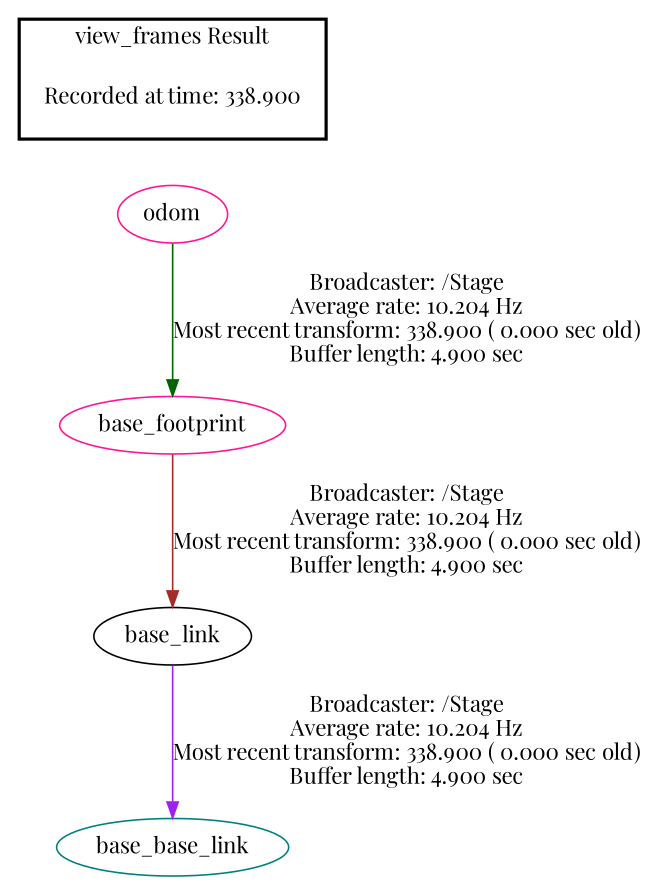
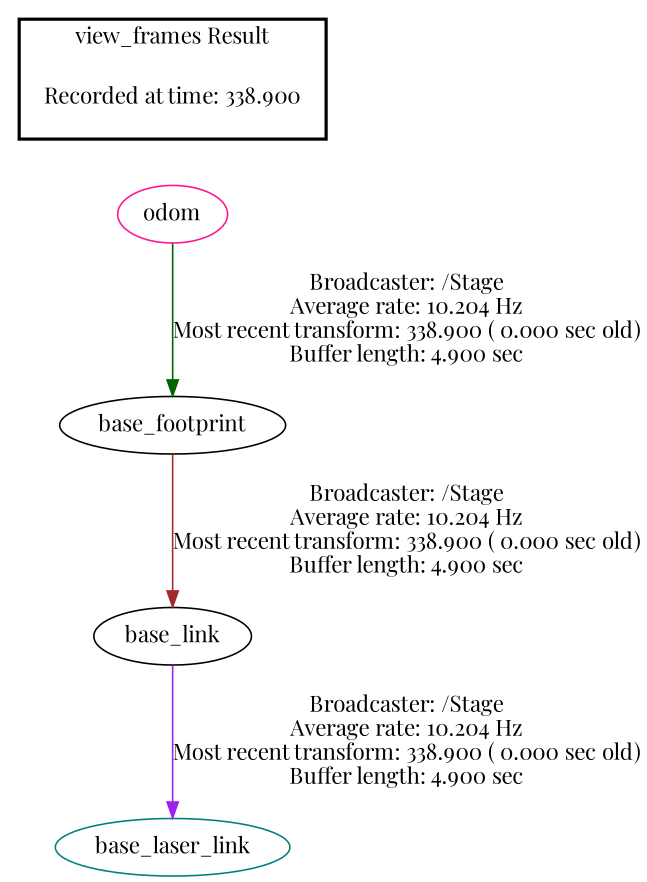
(173, 425) -> (173, 425)
(173, 847) -> (173, 847)
